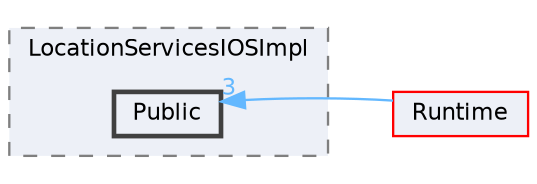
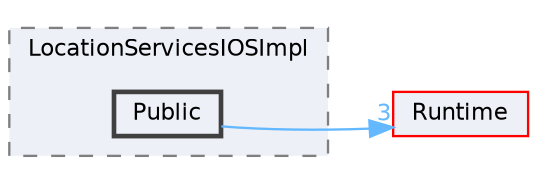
(312, 98) -> (295, 130)
